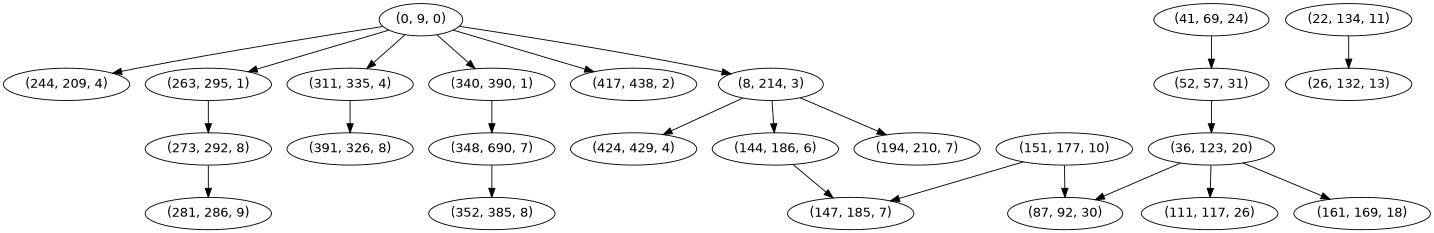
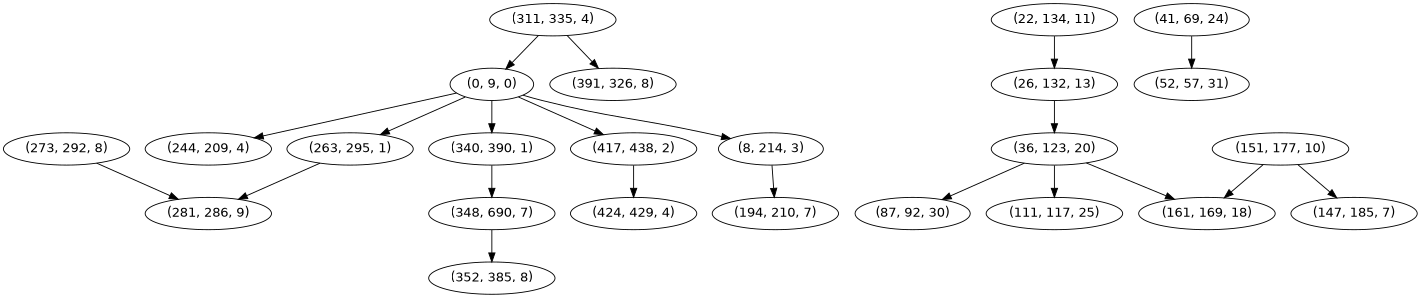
(389, 49) -> (525, 49)
(208, 112) -> (283, 179)
(1211, 112) -> (1054, 112)
(707, 114) -> (634, 177)
(775, 149) -> none
(1065, 177) -> (1247, 178)
(1210, 214) -> (1054, 214)
